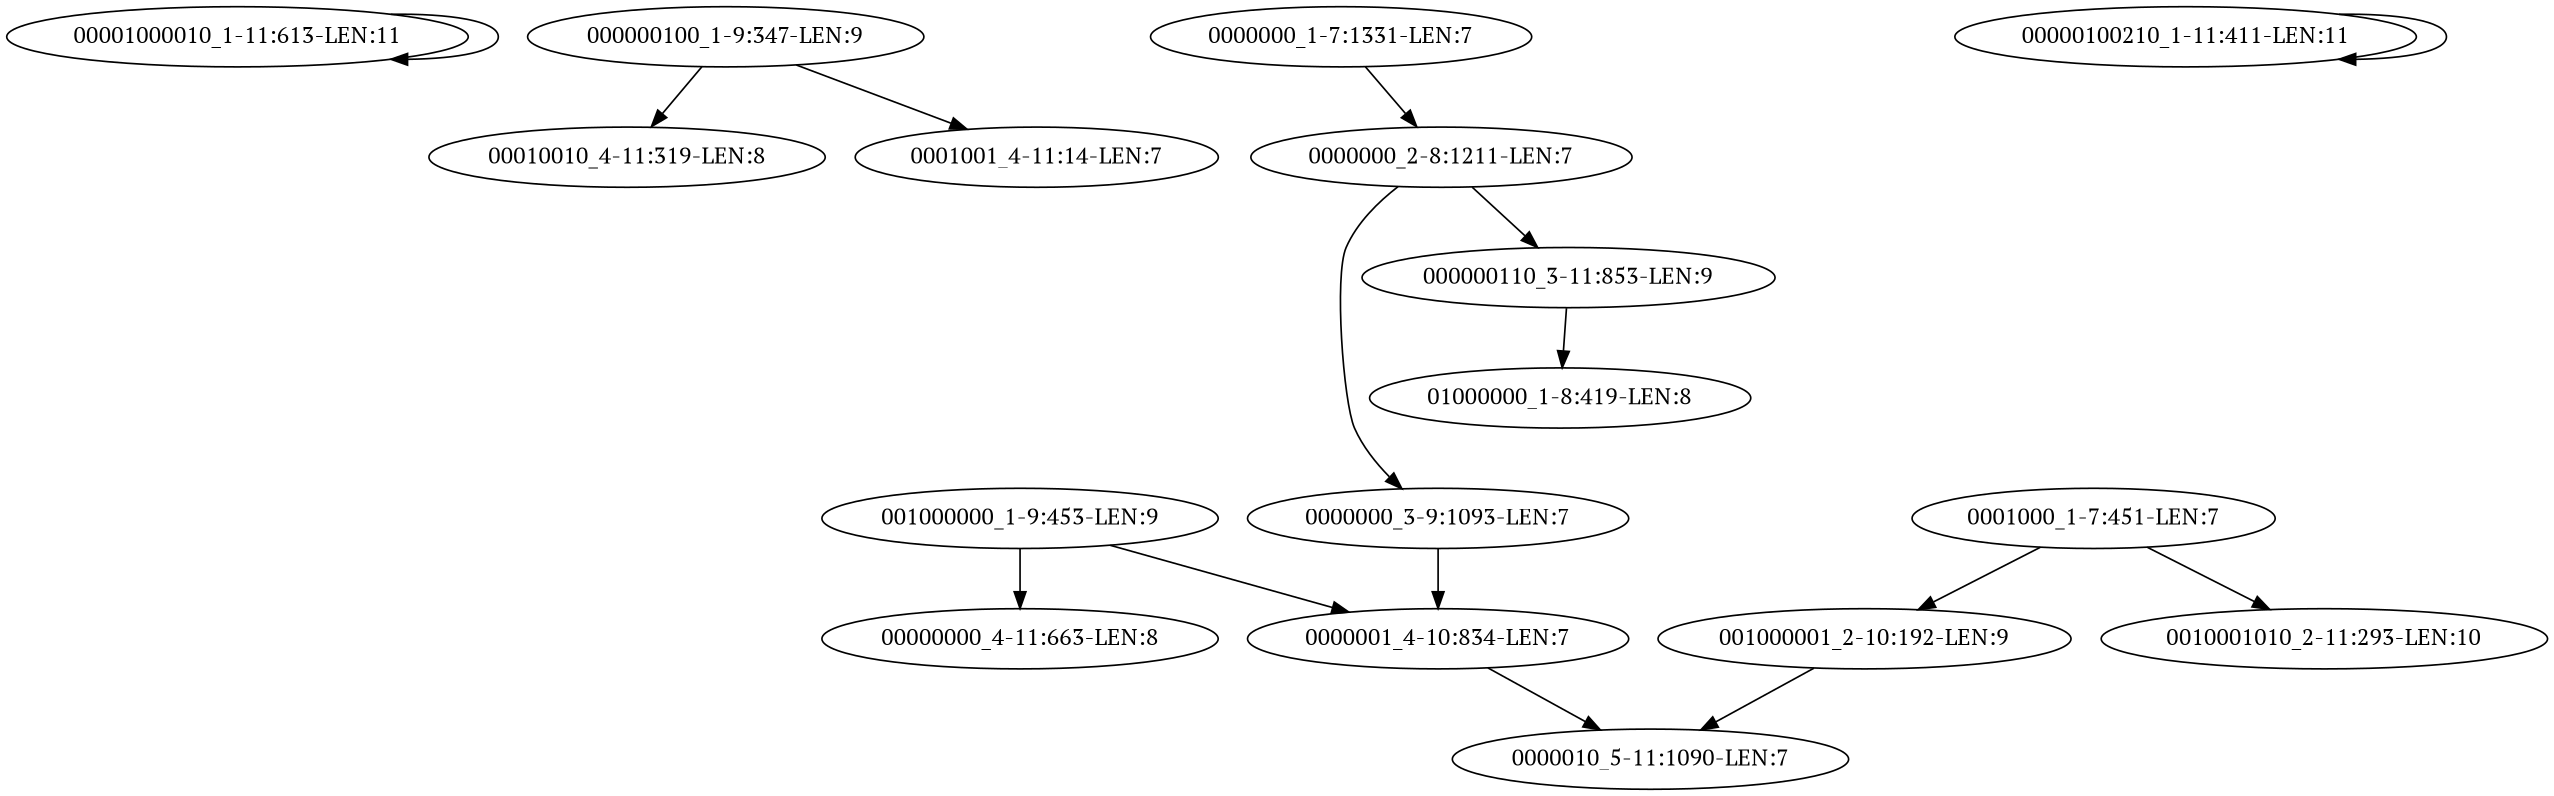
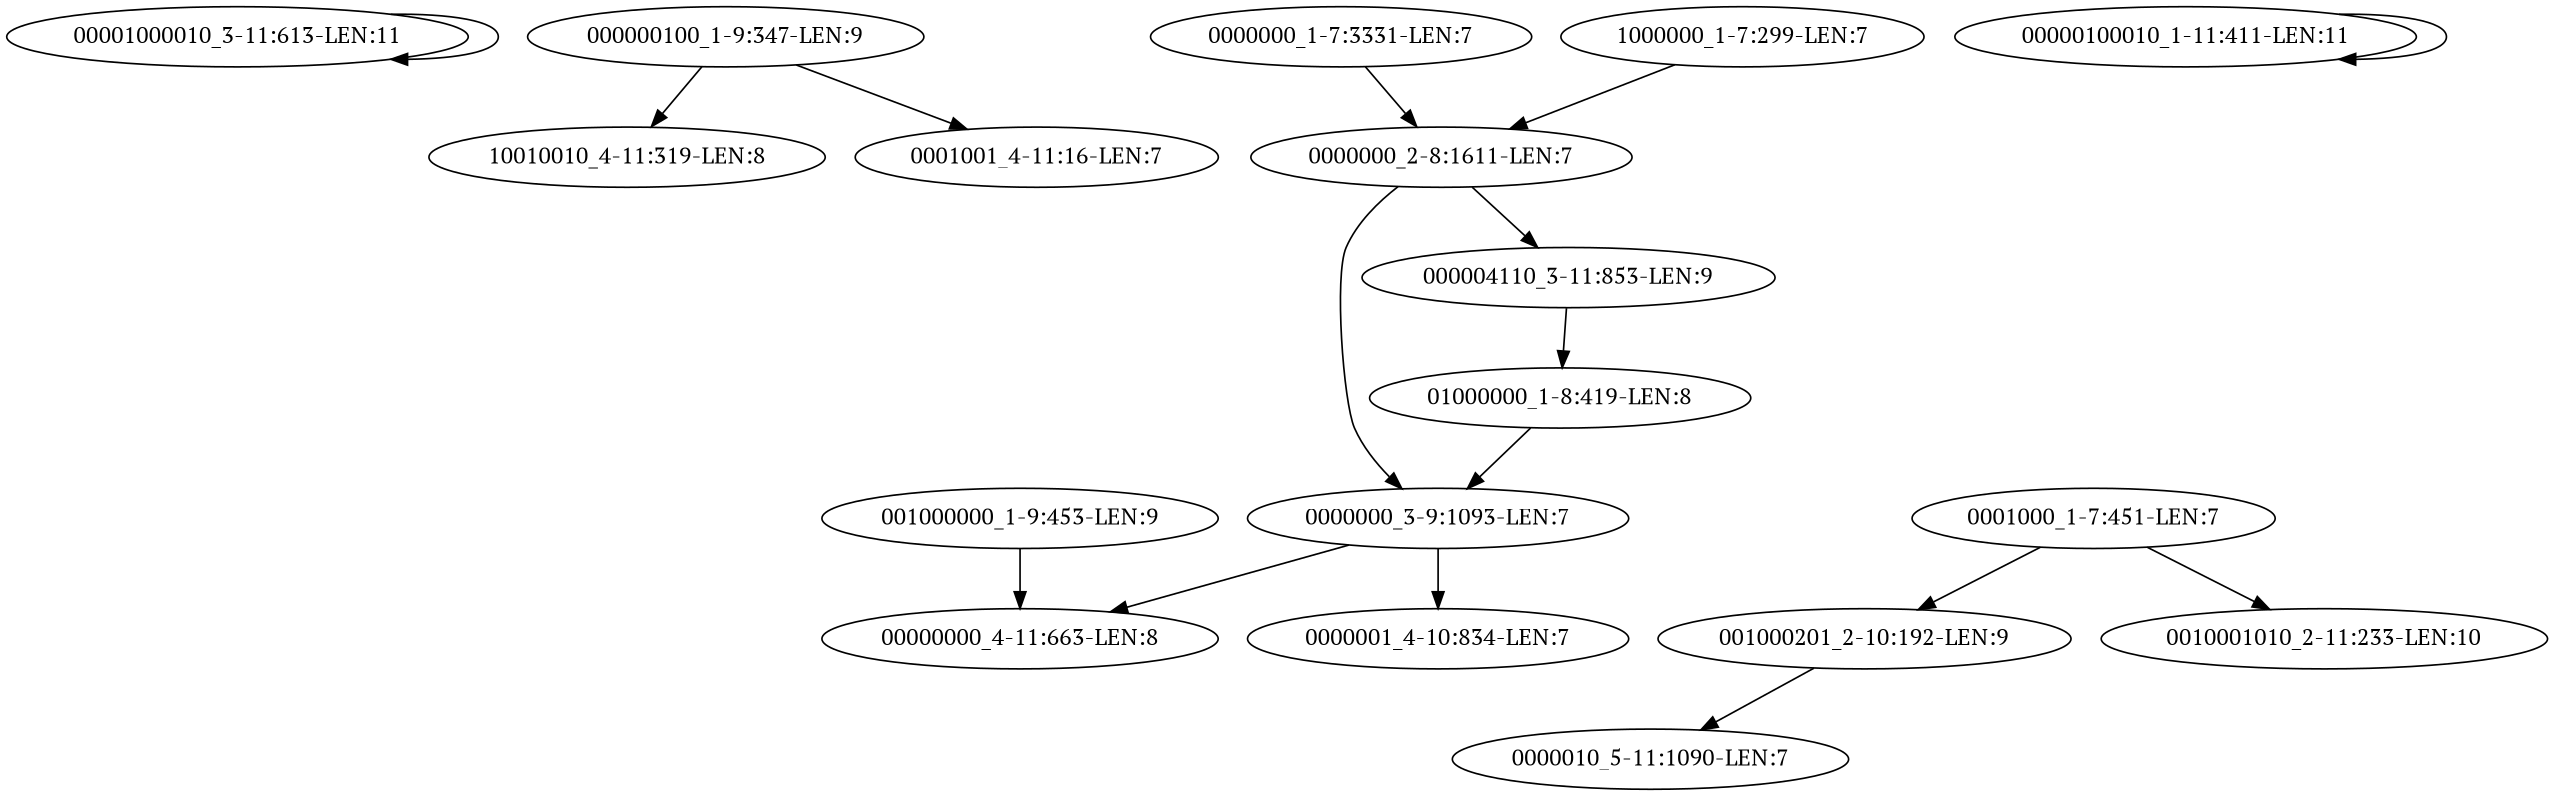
(237, 37) -> (237, 37)
(1341, 37) -> (1341, 37)
none -> (1742, 37)
(2186, 37) -> (2186, 37)
(627, 157) -> (627, 157)
(1037, 157) -> (1037, 157)
(1441, 157) -> (1441, 157)
(1569, 278) -> (1569, 278)
none -> (1505, 452)
(1221, 576) -> none
none -> (1238, 576)
(1865, 639) -> (1865, 639)
(2324, 639) -> (2324, 639)
(1537, 695) -> none
